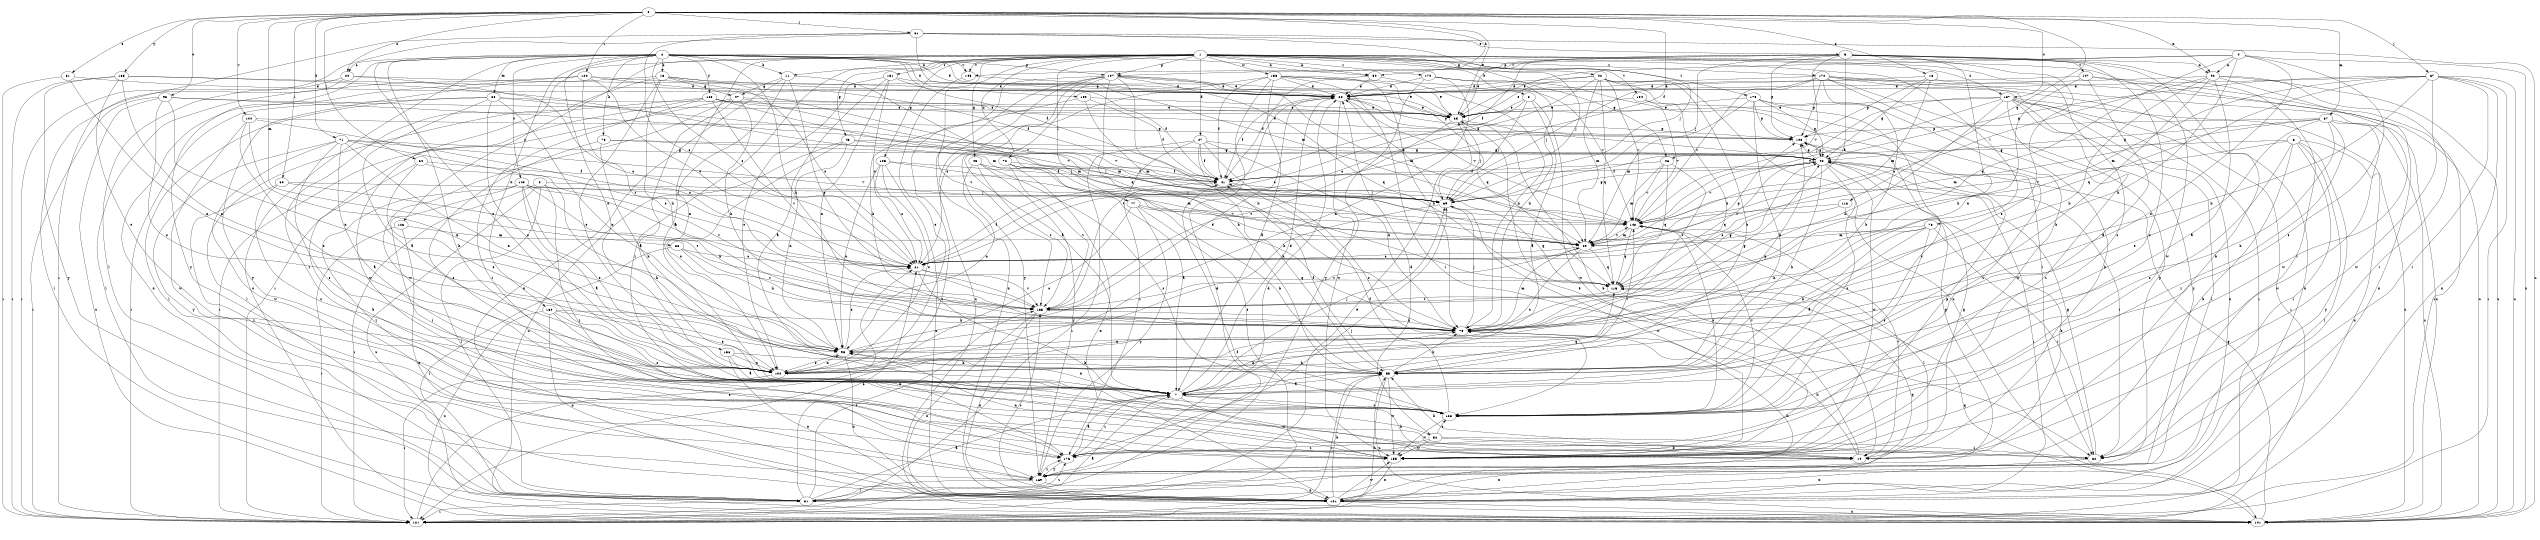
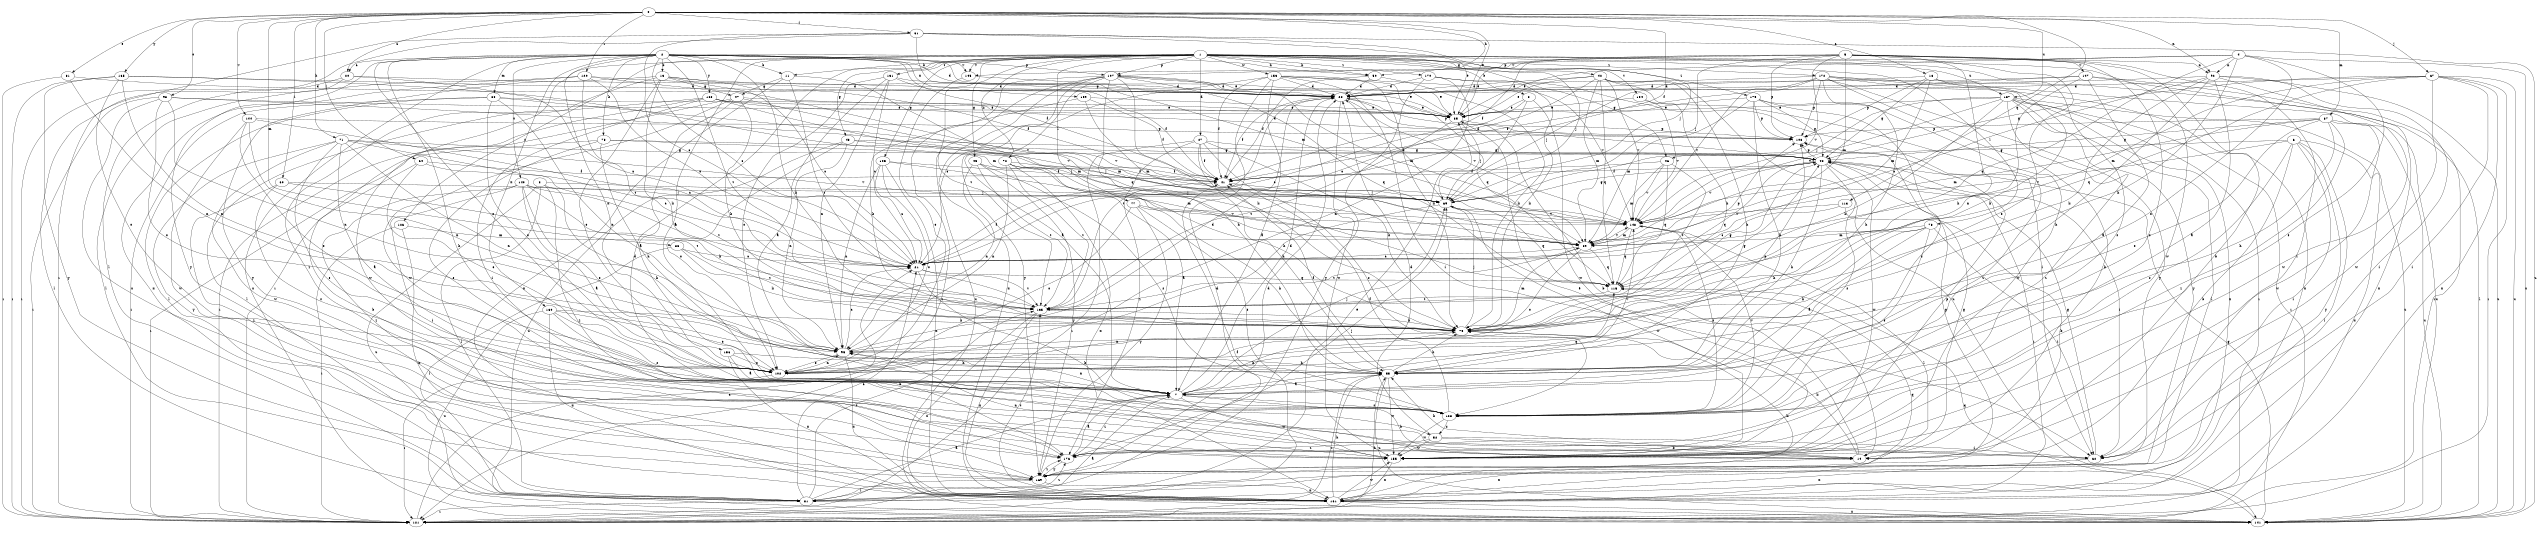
(1381, 37) -> (1219, 42)
none -> (1674, 101)
(1818, 150) -> none
(1845, 150) -> (1845, 150)
(825, 193) -> (825, 193)
(665, 243) -> (957, 283)
(2017, 251) -> (1833, 247)
(840, 255) -> (793, 245)
(635, 257) -> (635, 257)
(1851, 291) -> (1537, 214)
(2480, 299) -> (2480, 299)
(353, 322) -> (169, 307)
(1470, 340) -> none
(656, 359) -> none
(1440, 428) -> (1445, 427)
(386, 490) -> (447, 412)
